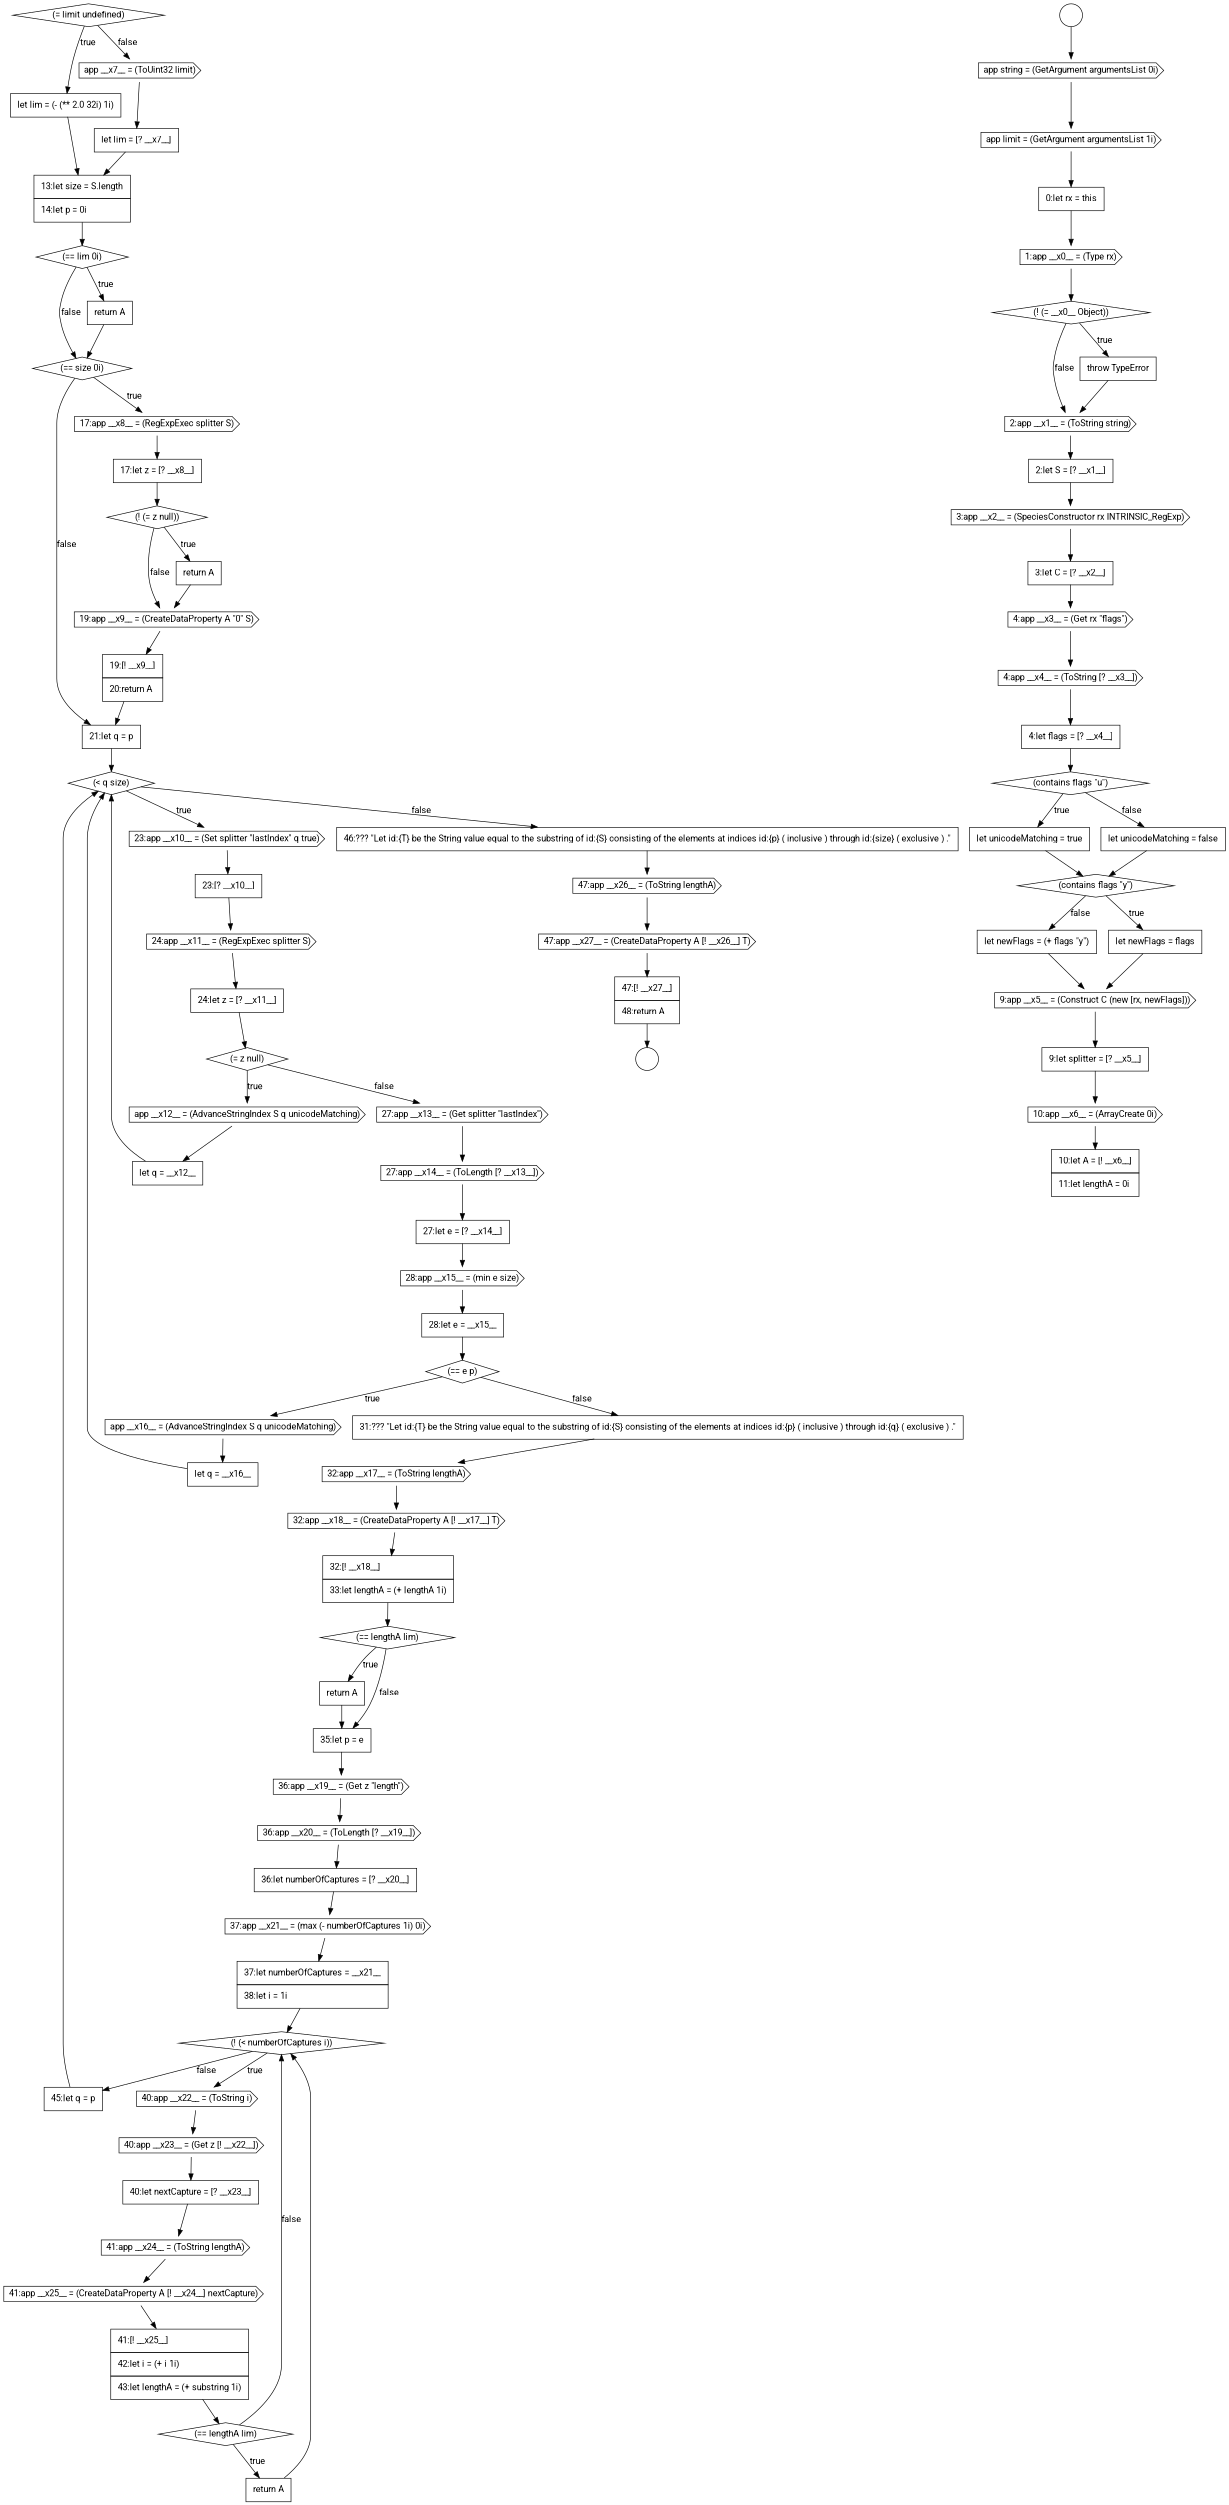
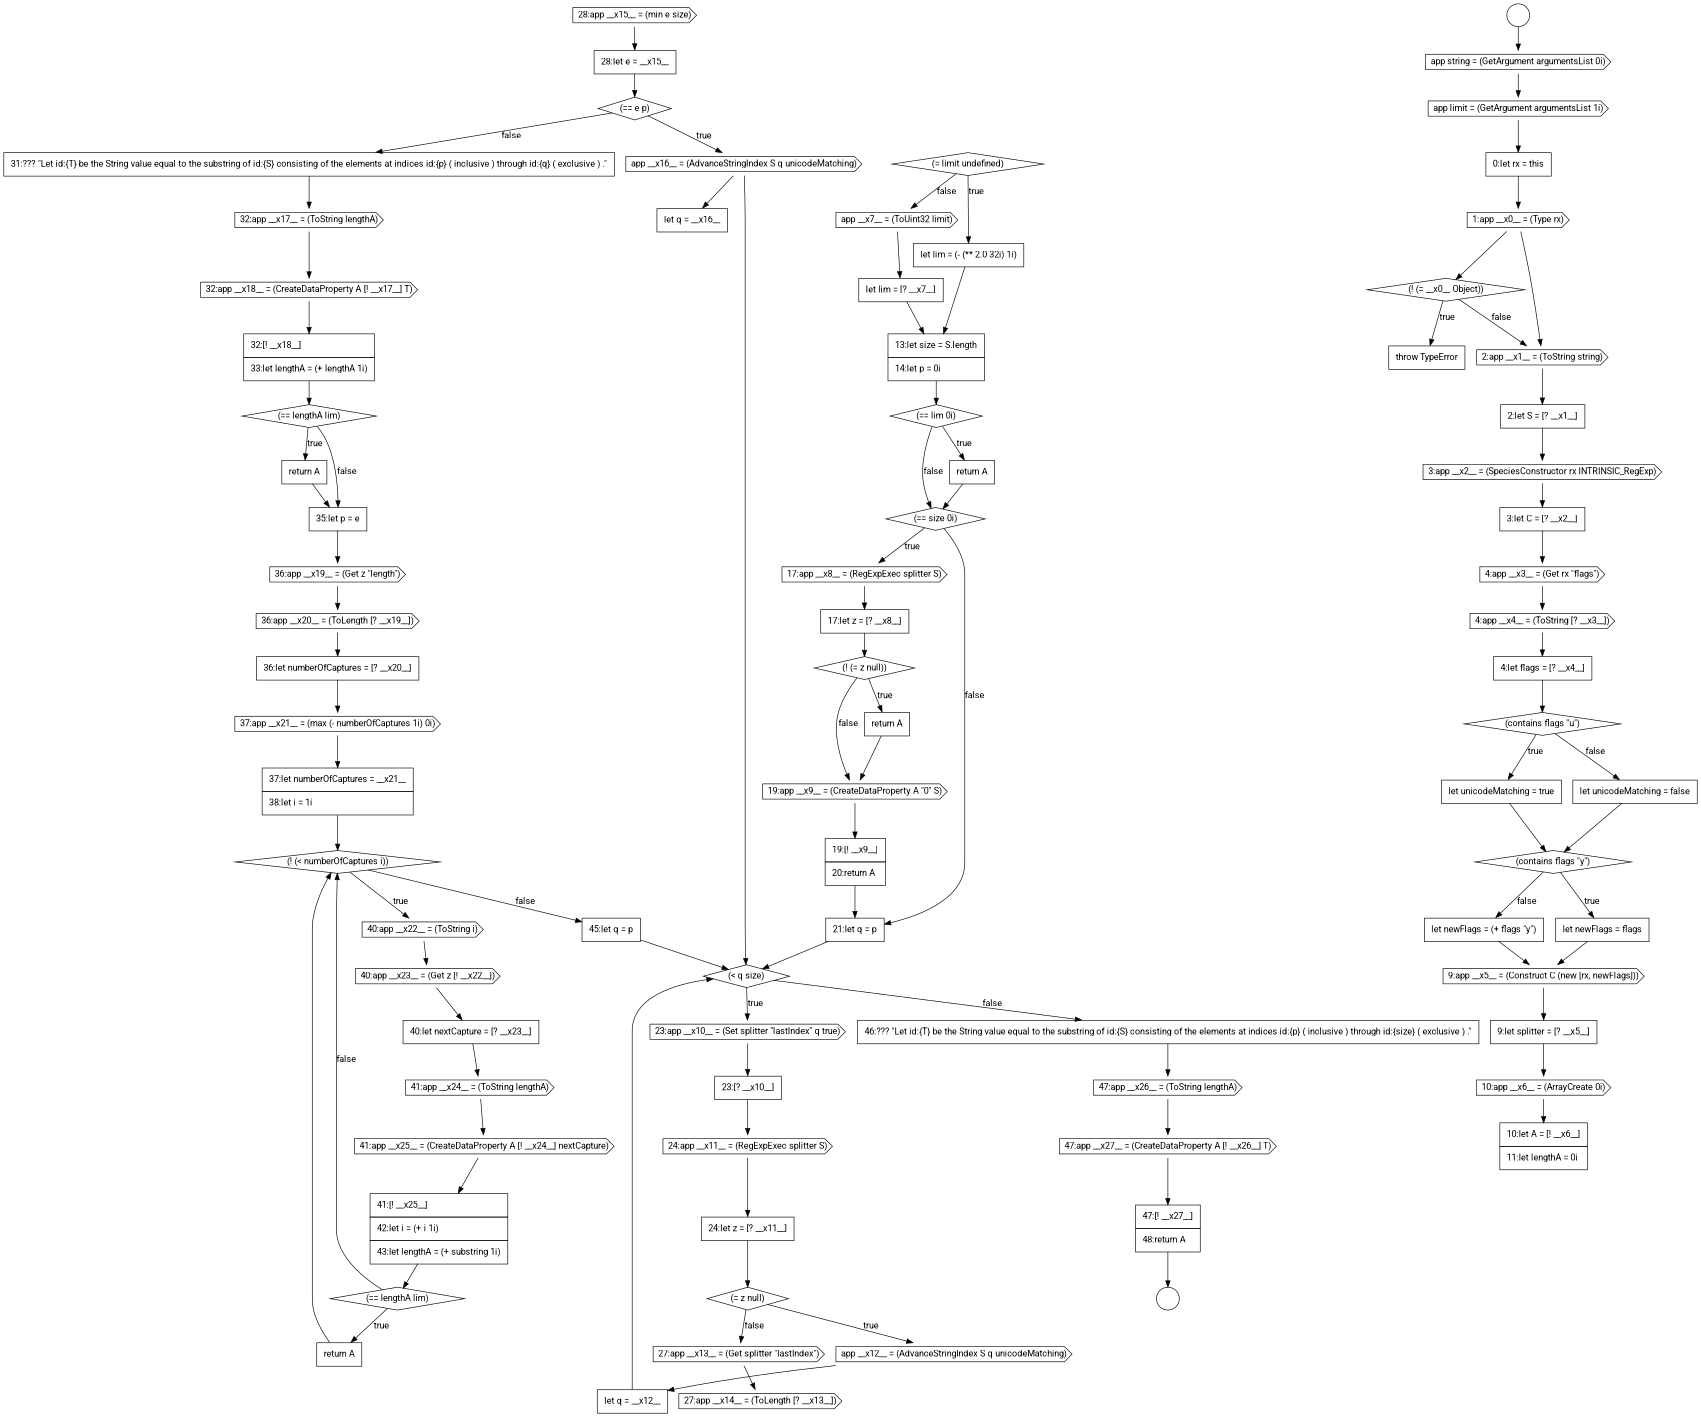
(1096, 394) -> (1532, 285)
(87, 1168) -> (745, 567)
(462, 1232) -> none
